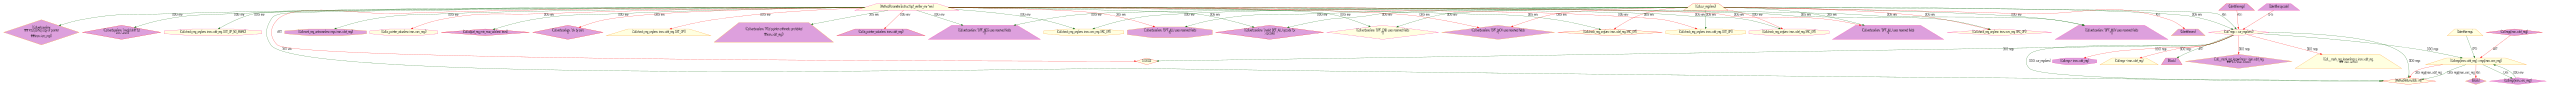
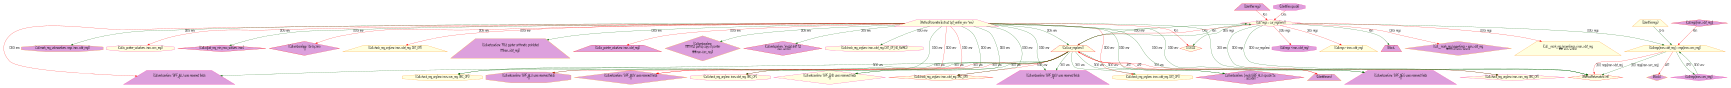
(2279, 7) -> (1289, 7)
none -> (1032, 28)
none -> (1166, 33)
none -> (1198, 69)
